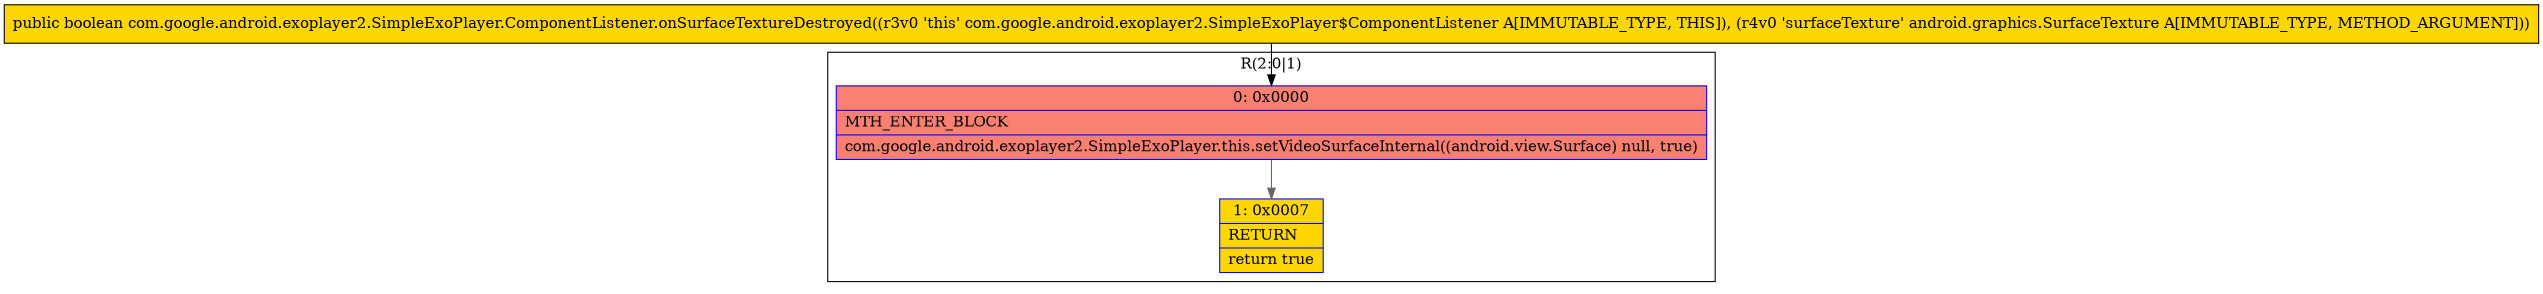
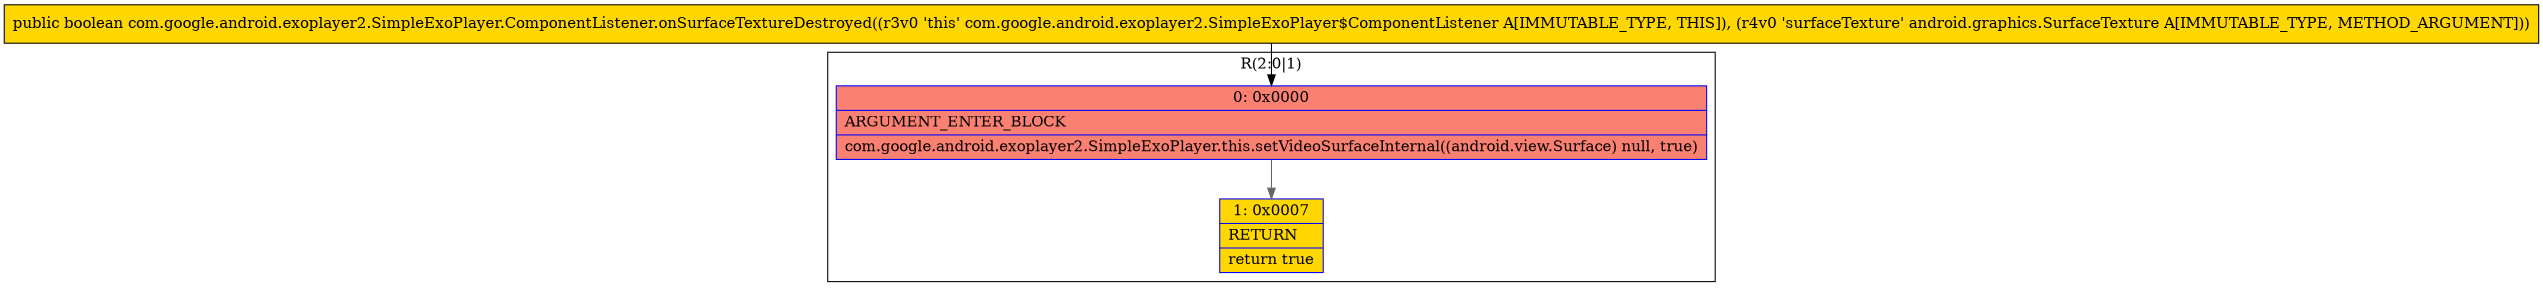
(927, 122) -> (956, 122)
